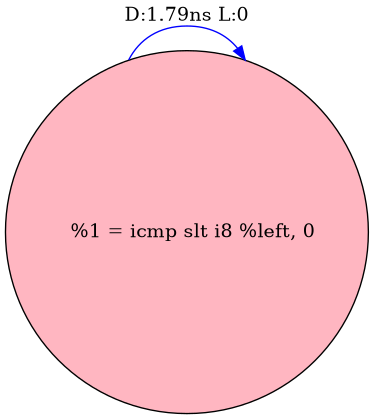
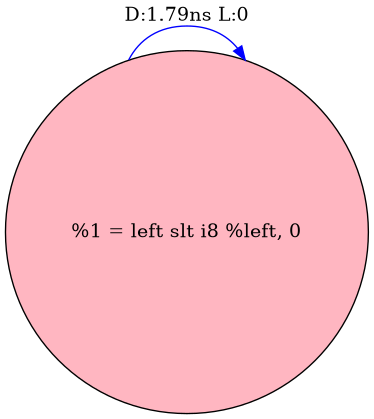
(187, 232) -> (187, 232)
